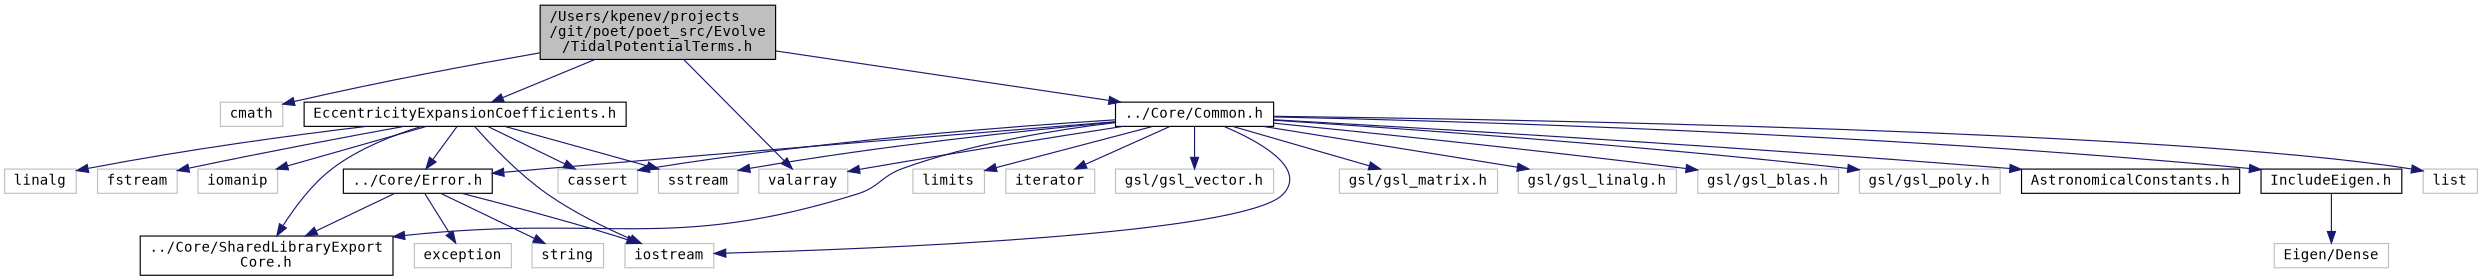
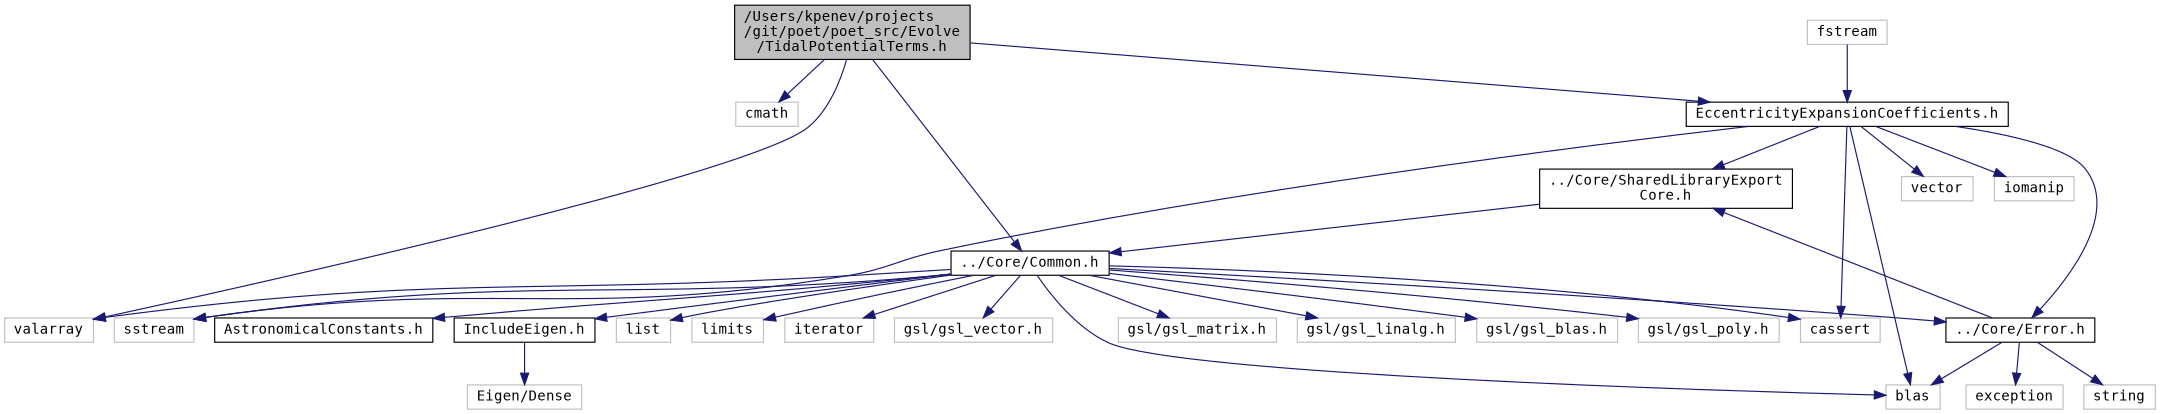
(296, 147) -> (1847, 67)
(40, 181) -> (1937, 189)
(767, 216) -> (1330, 228)
(669, 256) -> (1913, 397)
